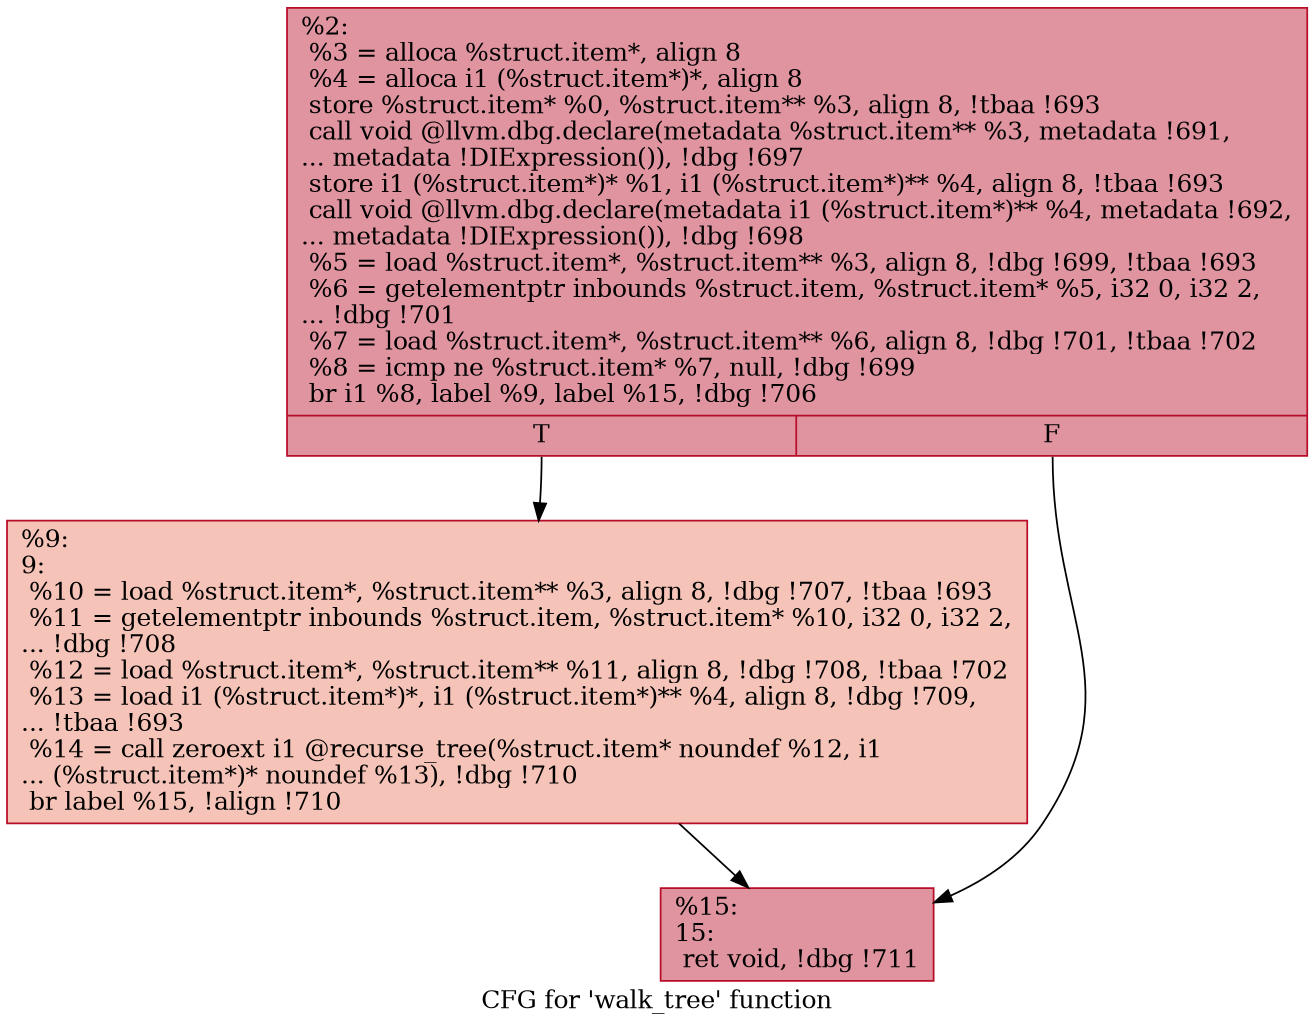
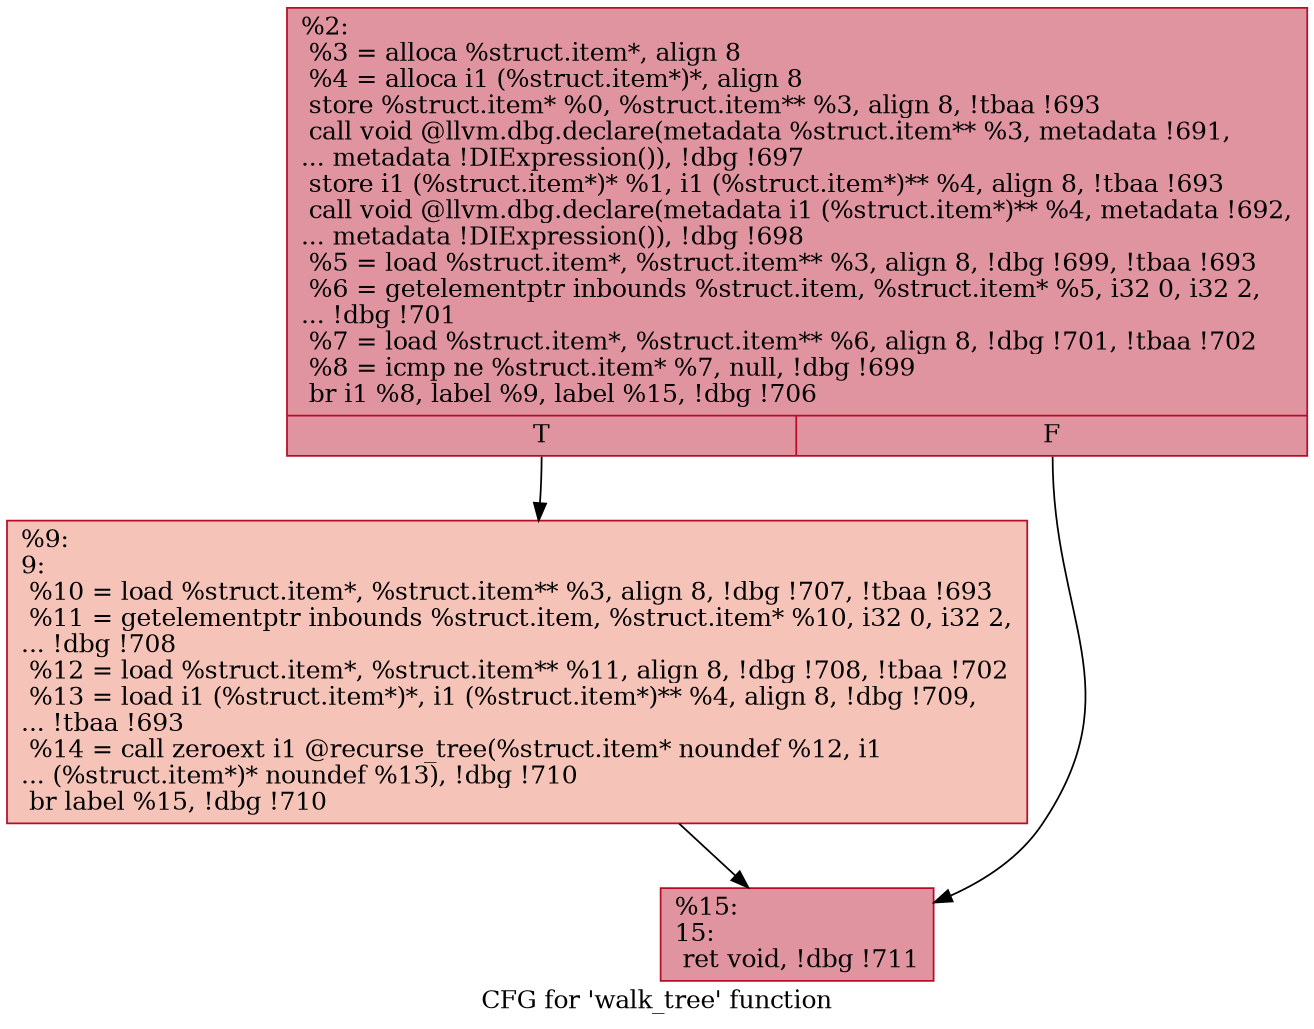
(182, 802) -> (174, 802)
